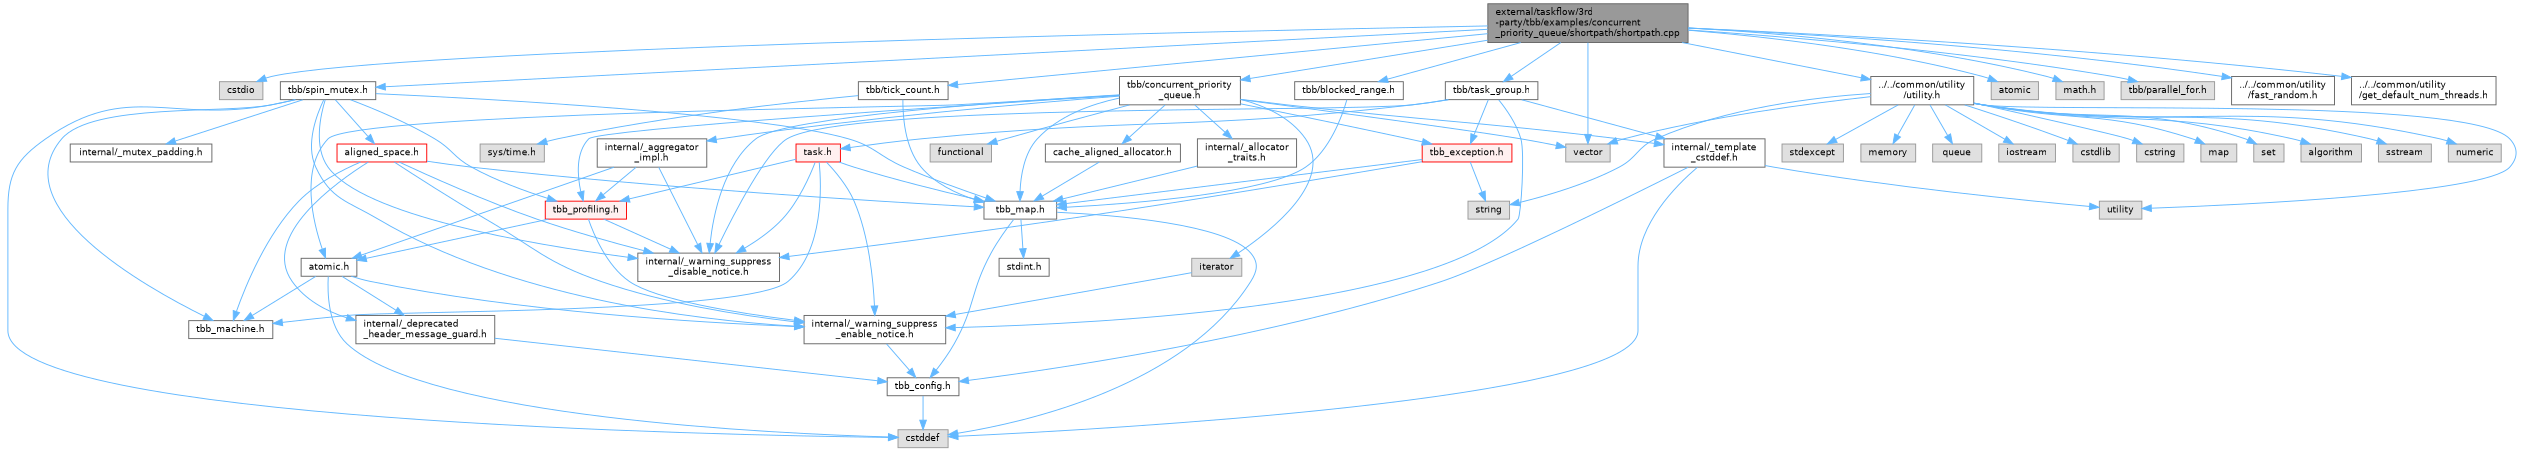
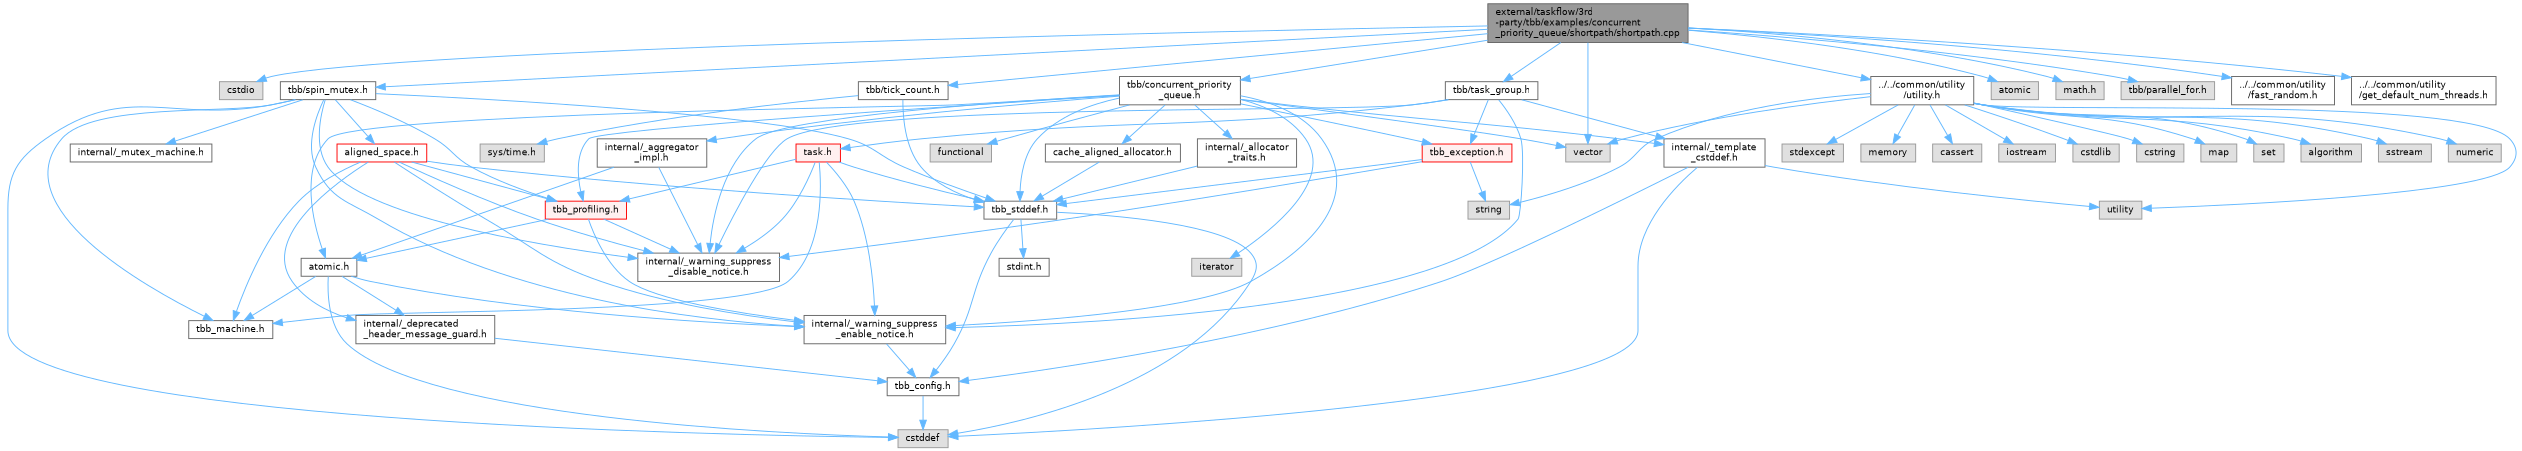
(1349, 91) -> none
(141, 153) -> (141, 153)
(1957, 153) -> (1957, 153)
(625, 176) -> (479, 180)
(1020, 210) -> (1020, 210)
(1074, 294) -> (1227, 291)
